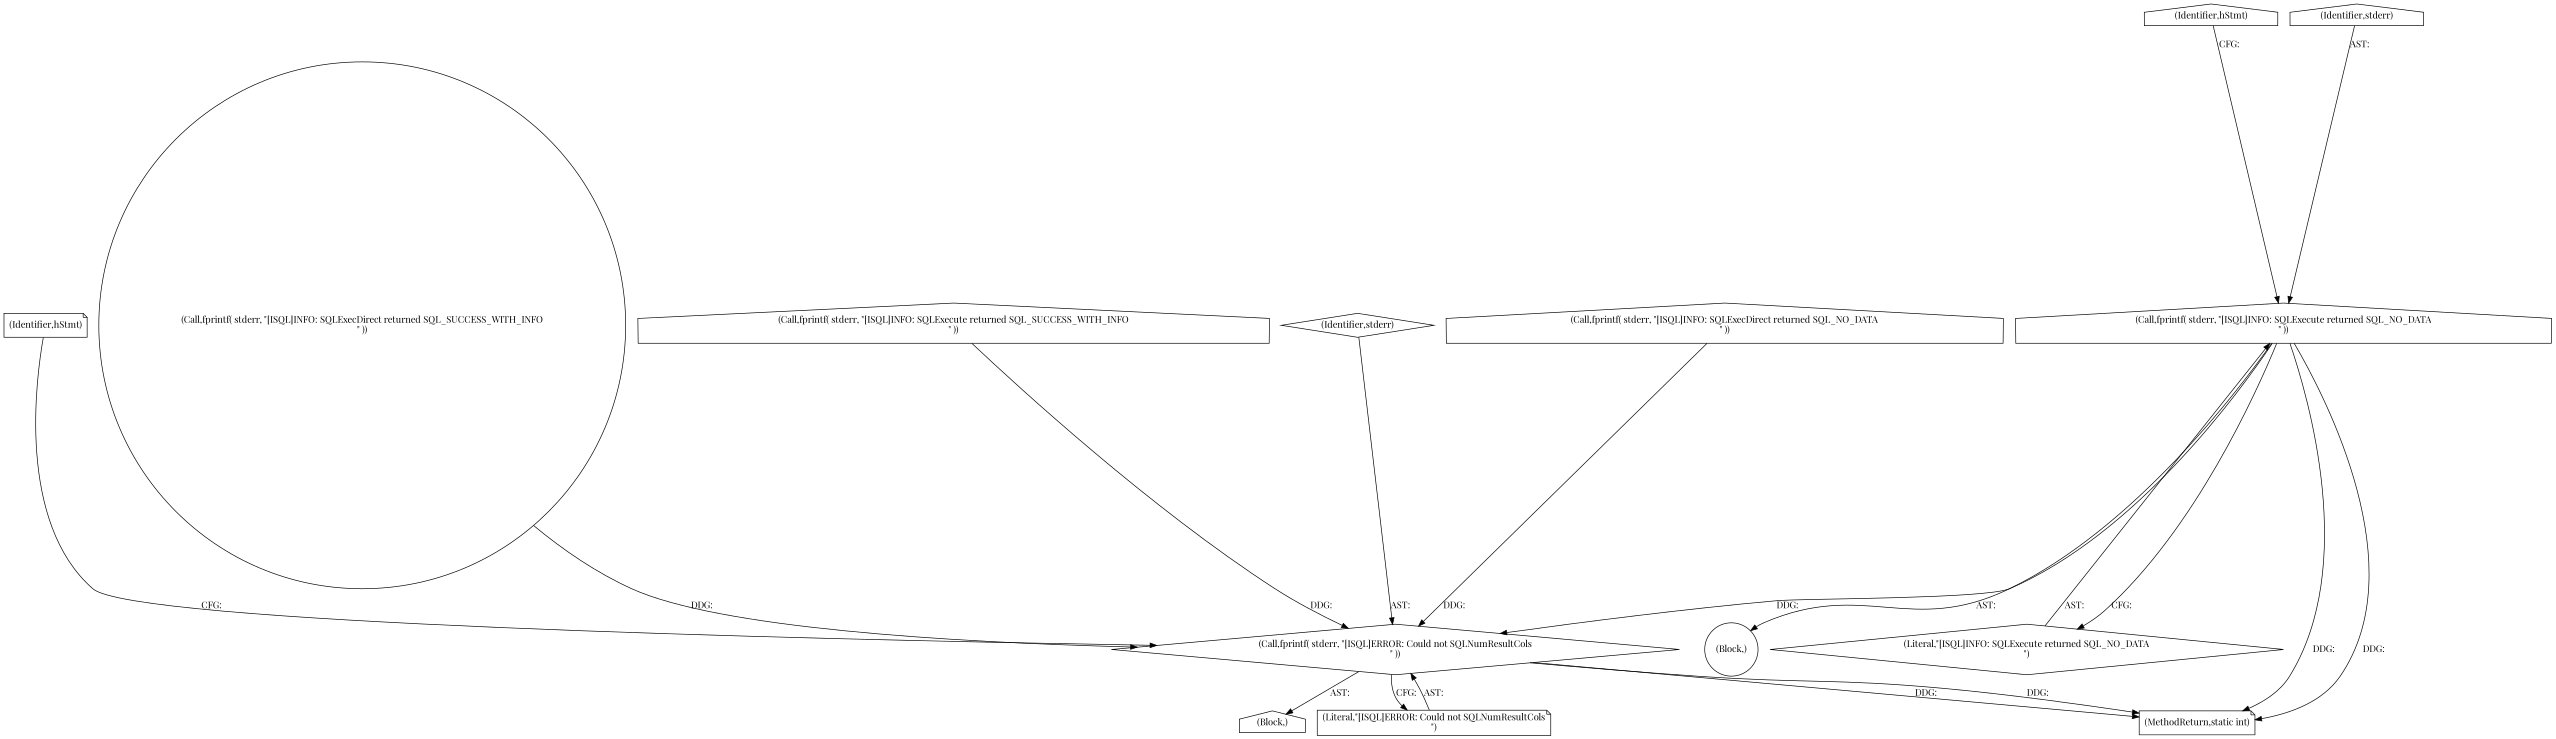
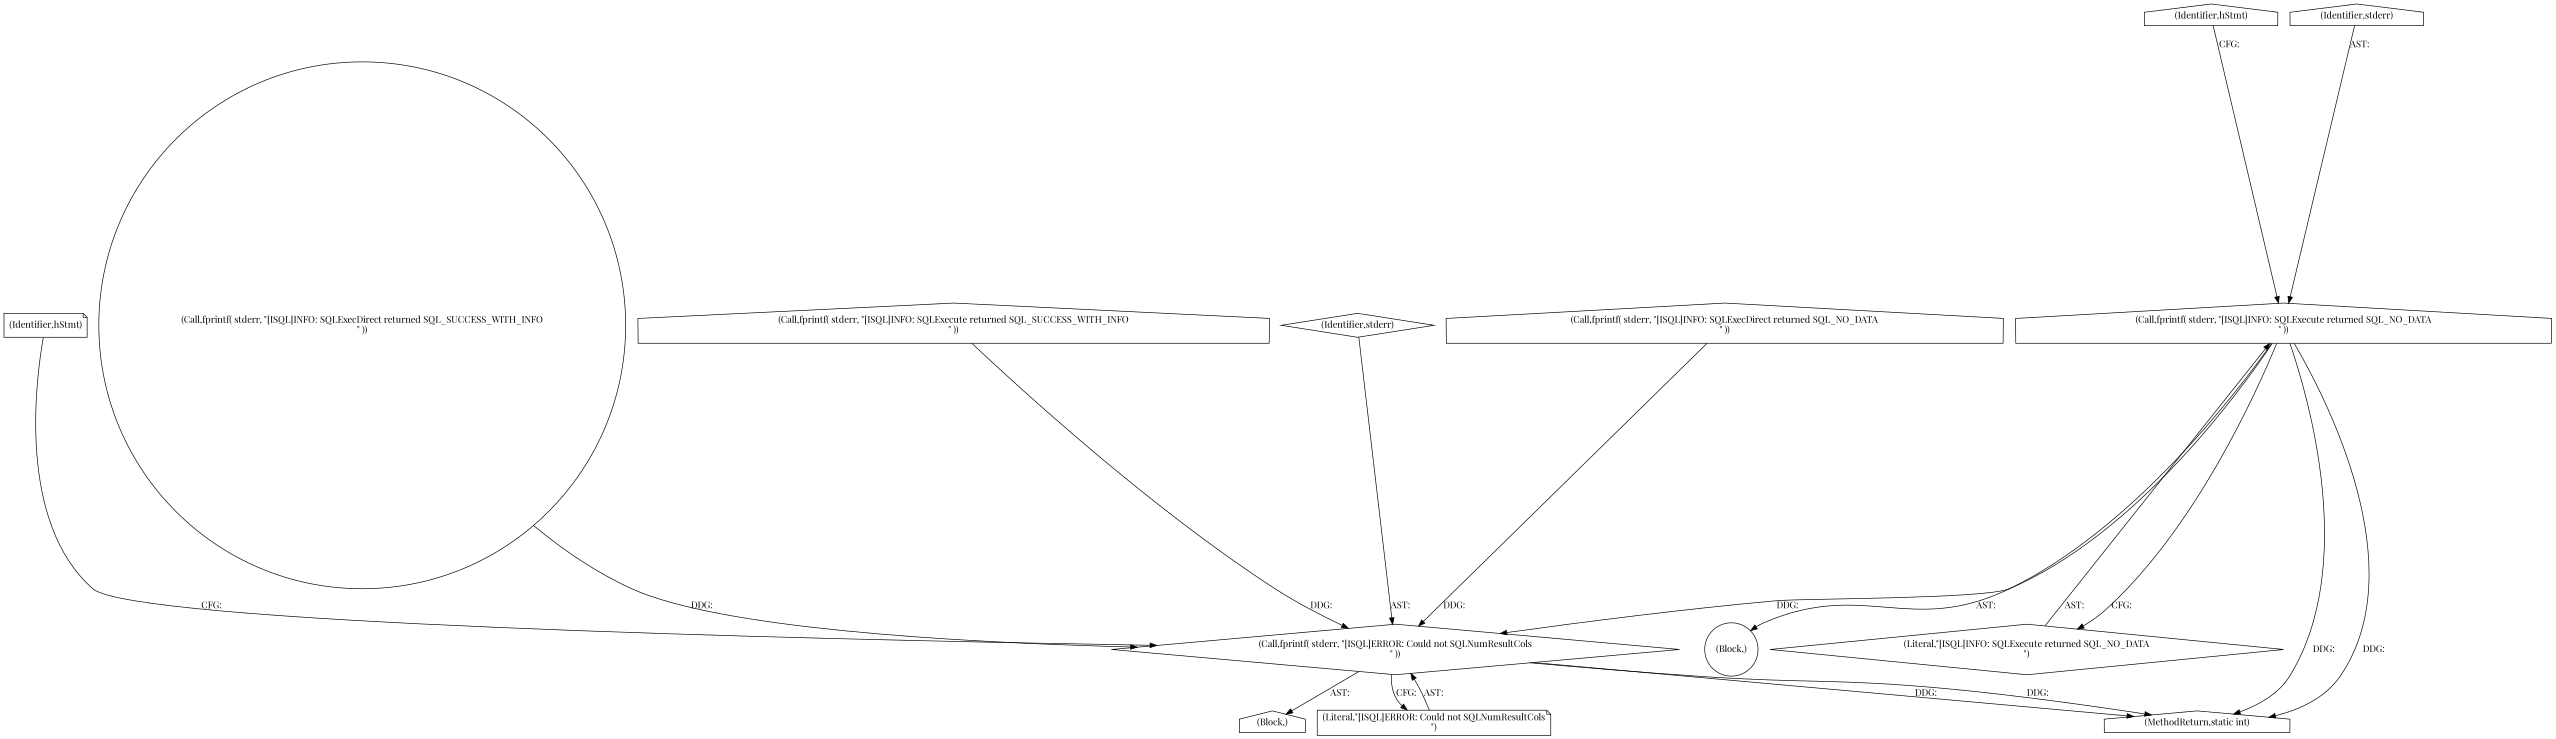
(2197, 723) -> (2197, 723)
